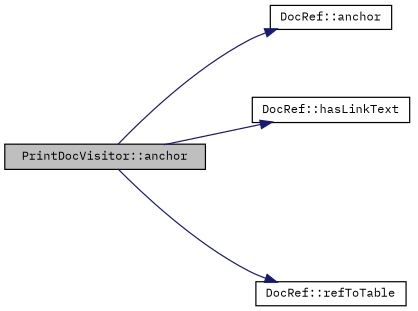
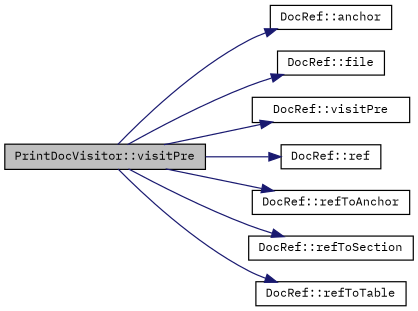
none -> (331, 63)
(331, 110) -> (331, 110)
(105, 157) -> (105, 157)
none -> (331, 157)
none -> (331, 202)
none -> (331, 248)
